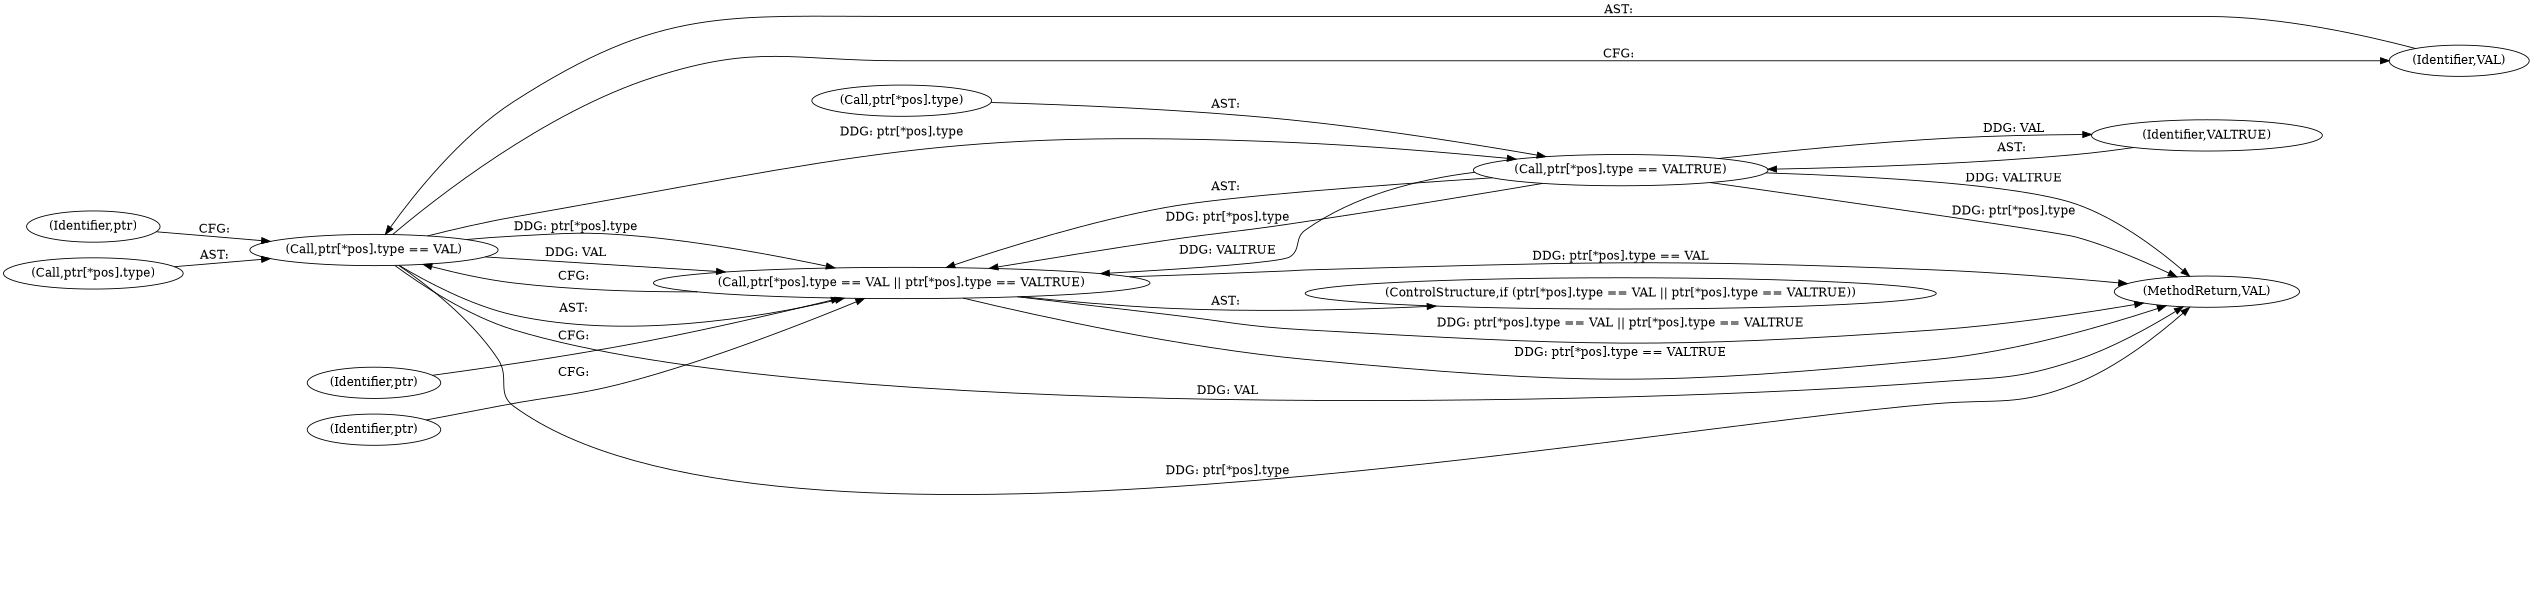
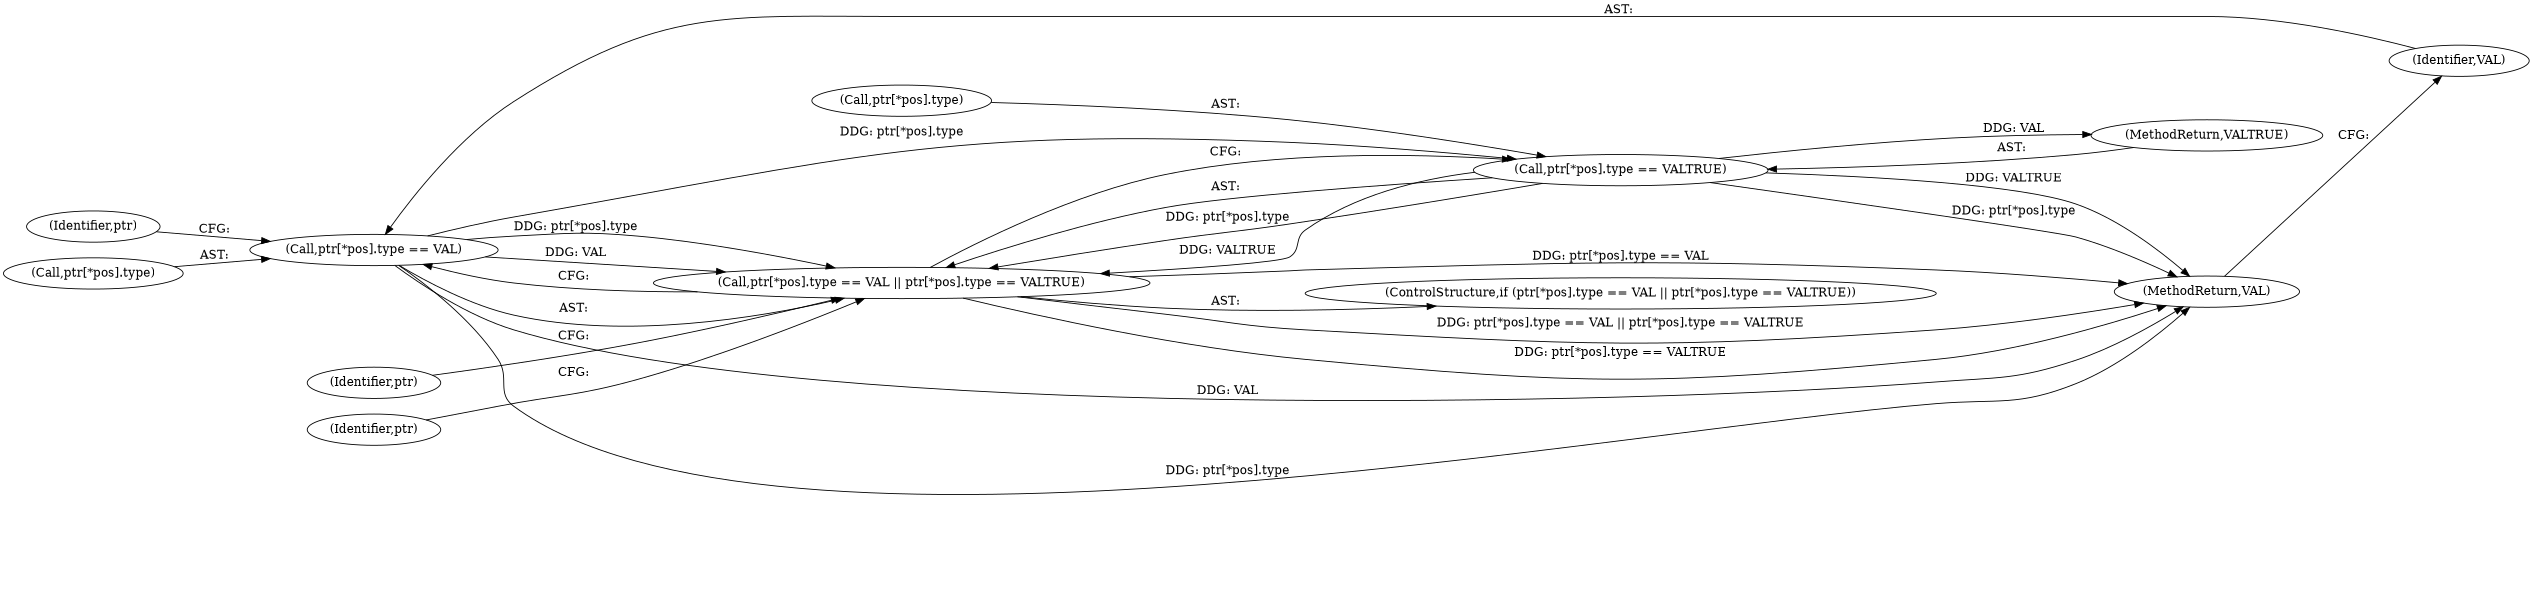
(1363, 61) -> (2330, 179)
(2207, 135) -> (2207, 135)
none -> (1207, 167)
